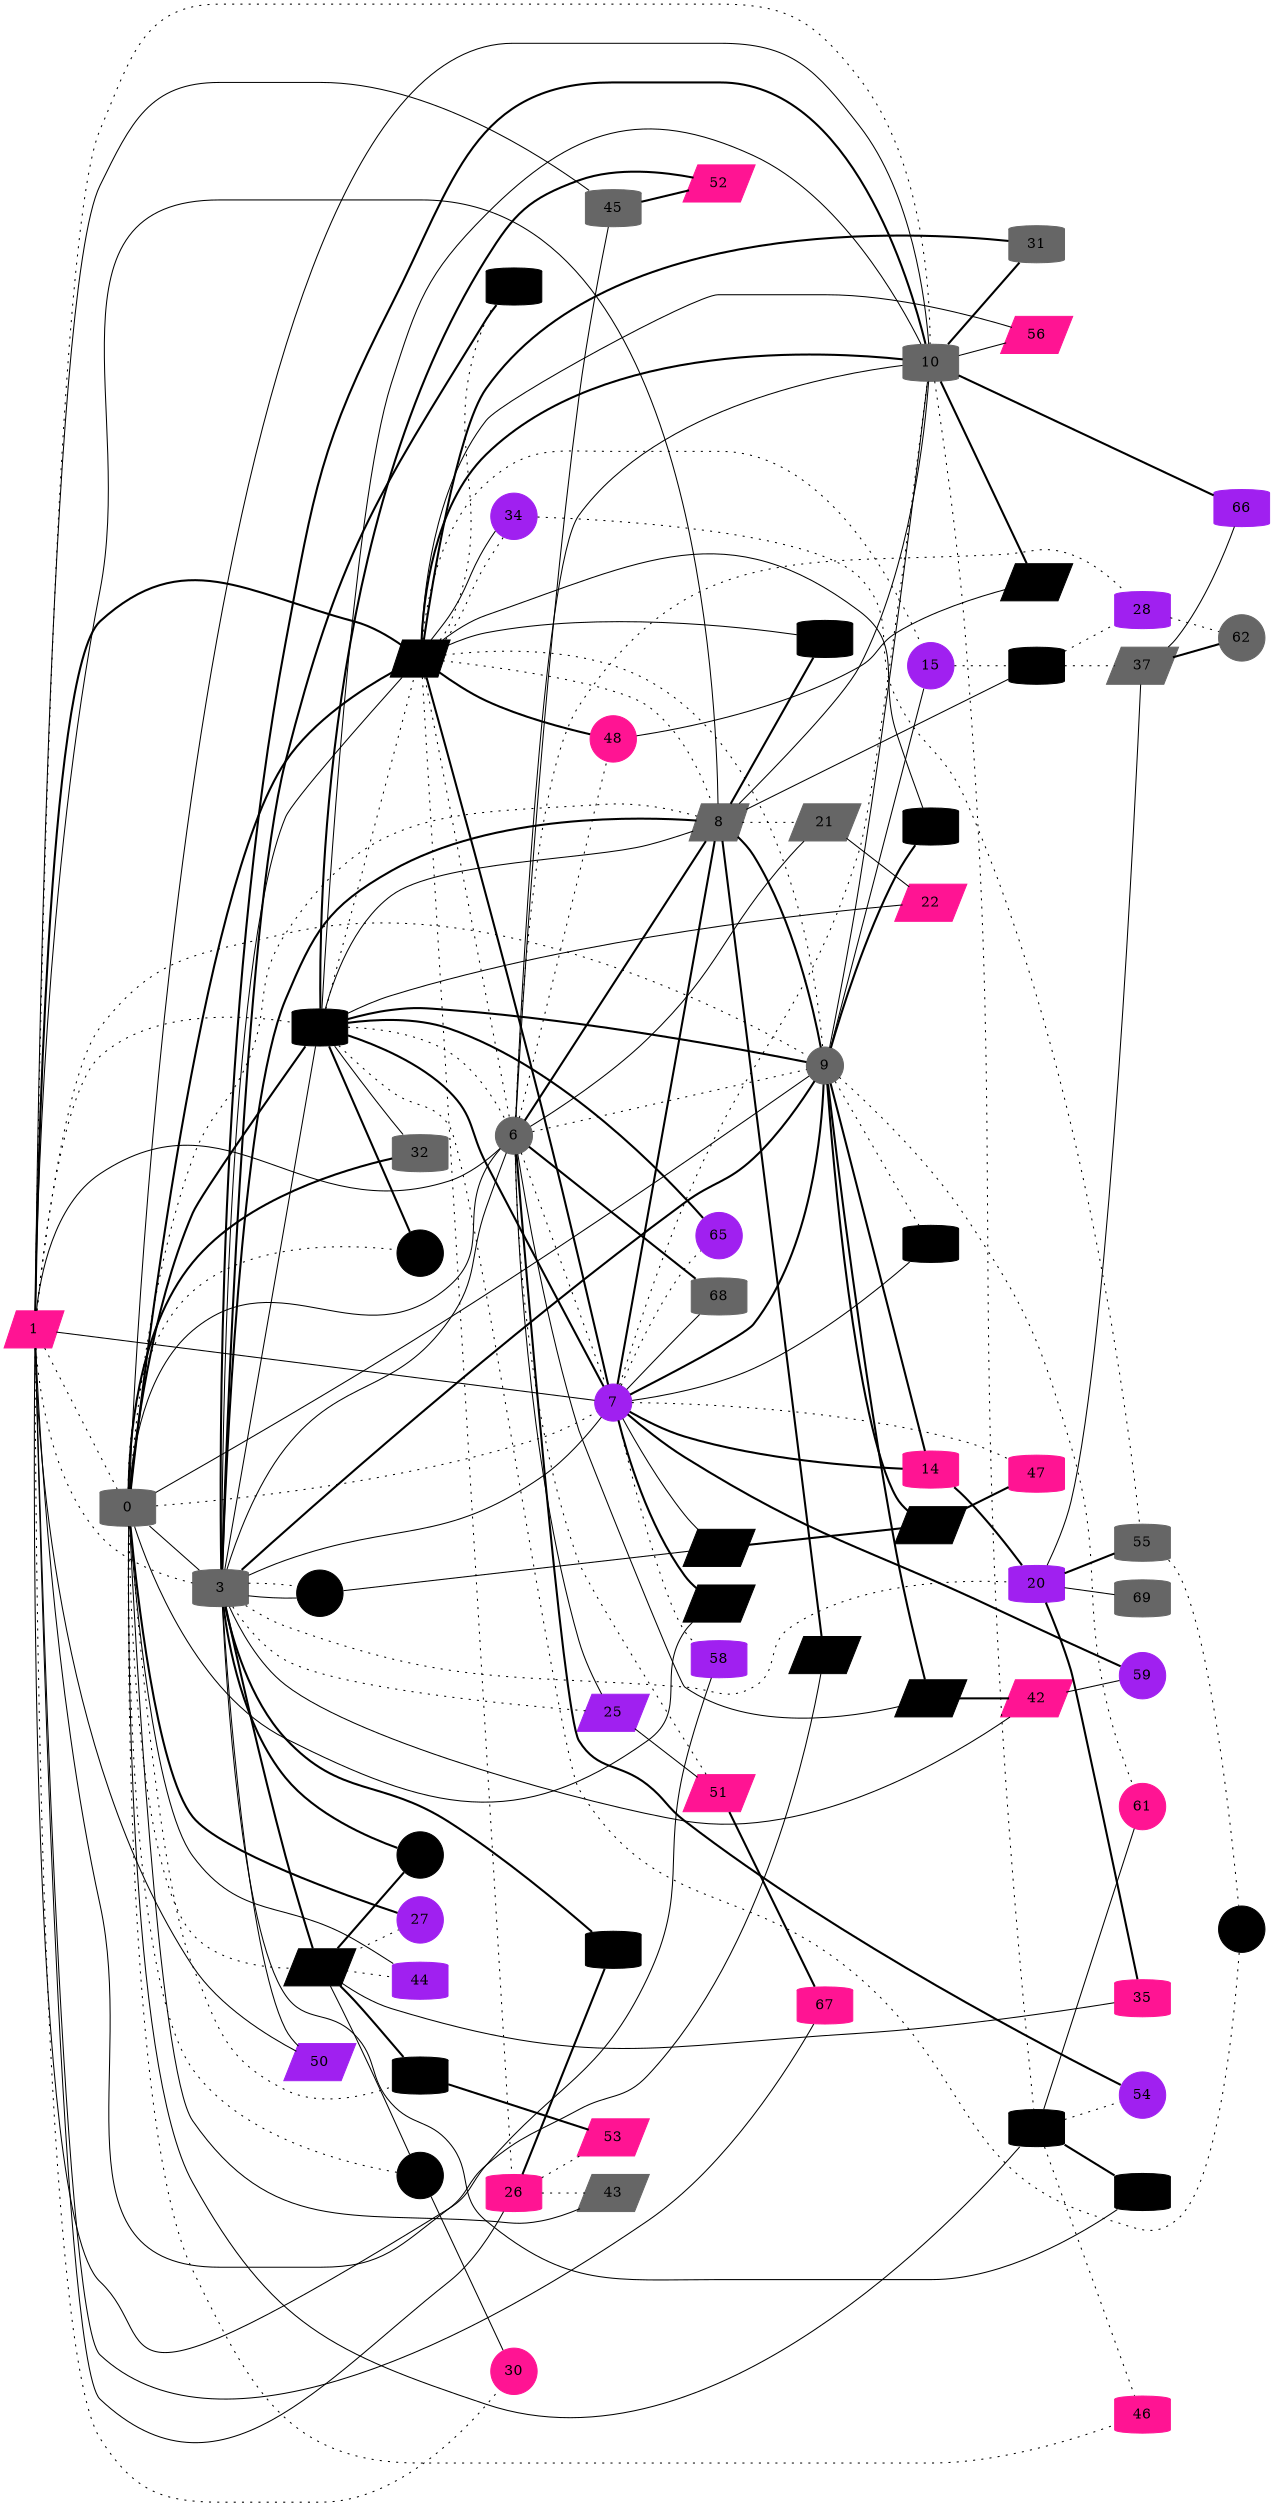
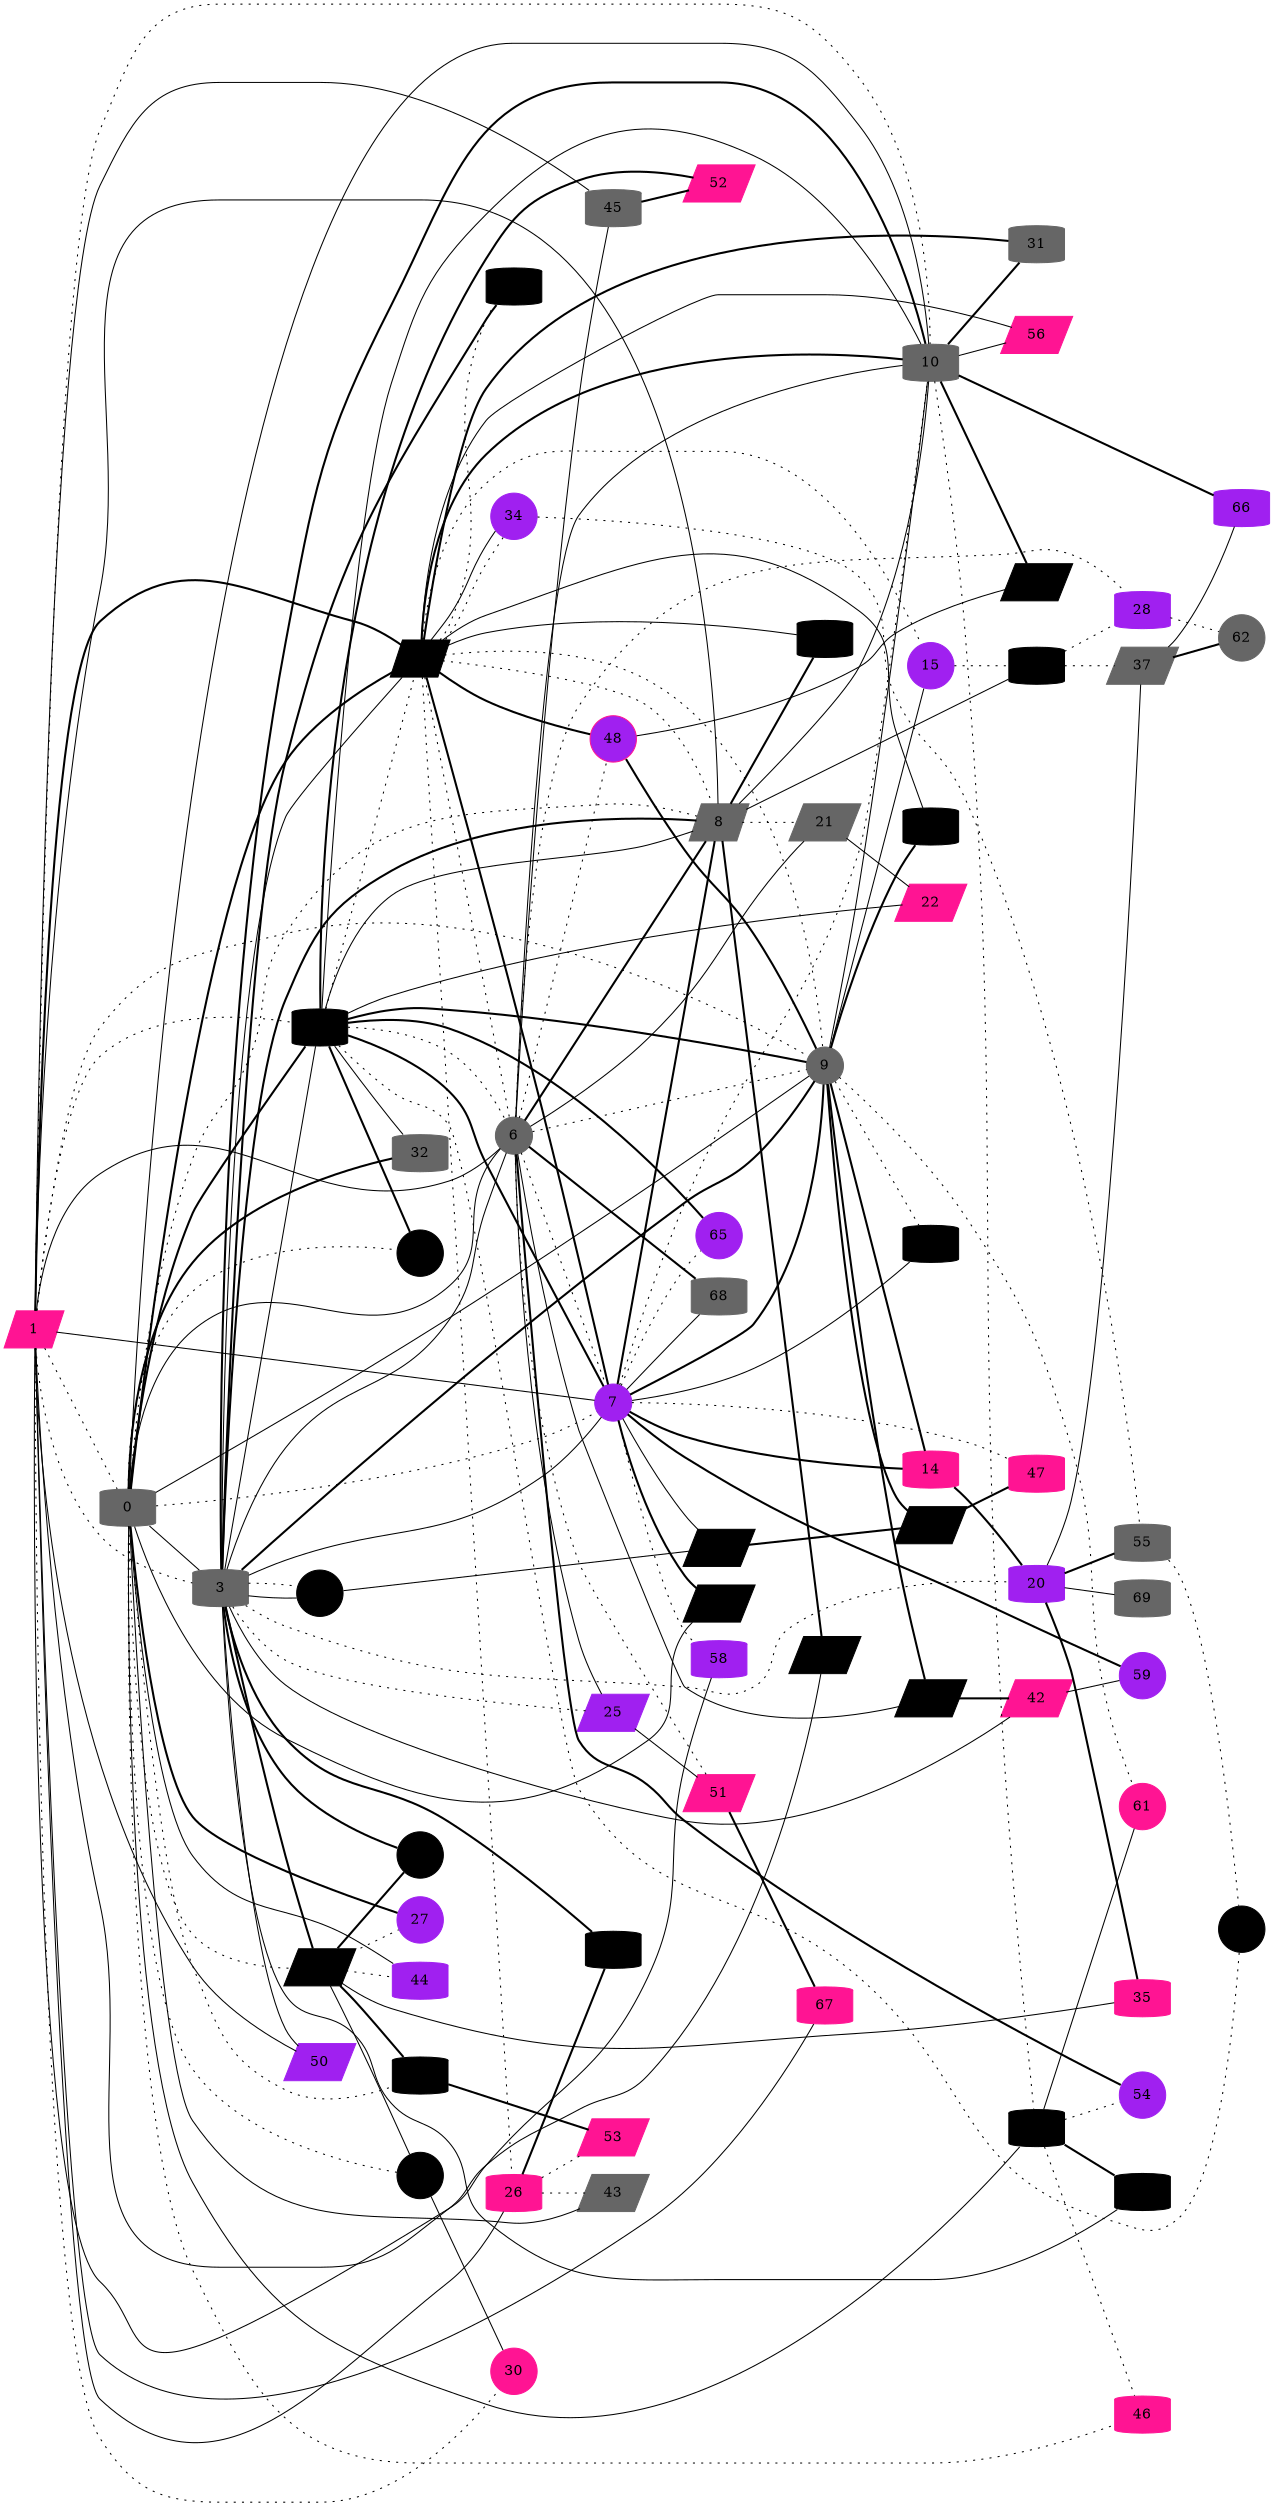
(613, 739) -> (613, 739)
(791, 937) -> (721, 893)
